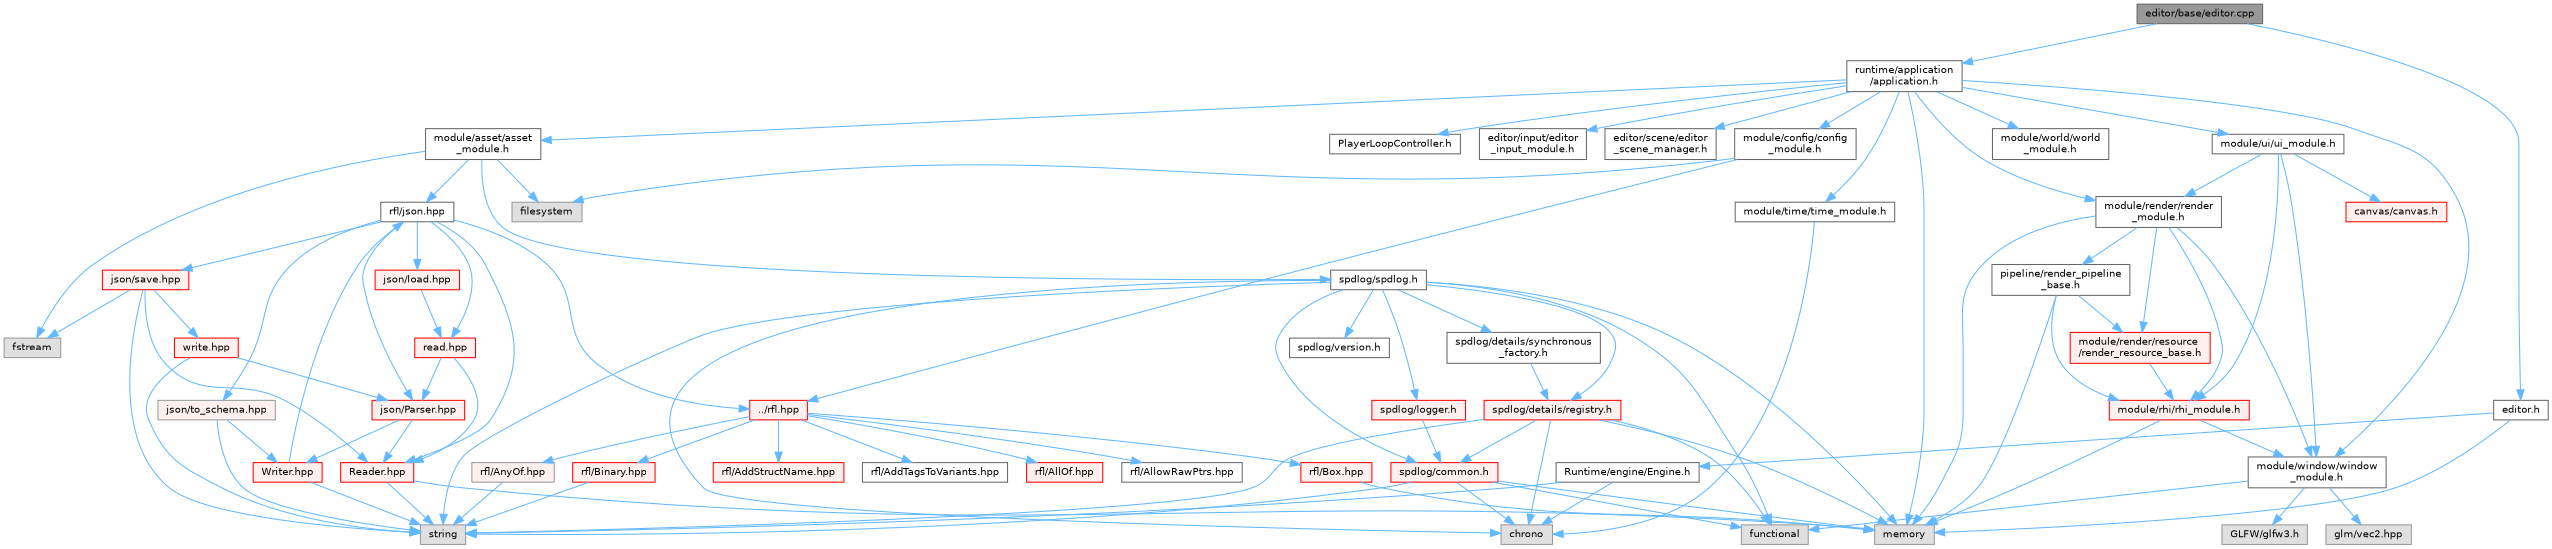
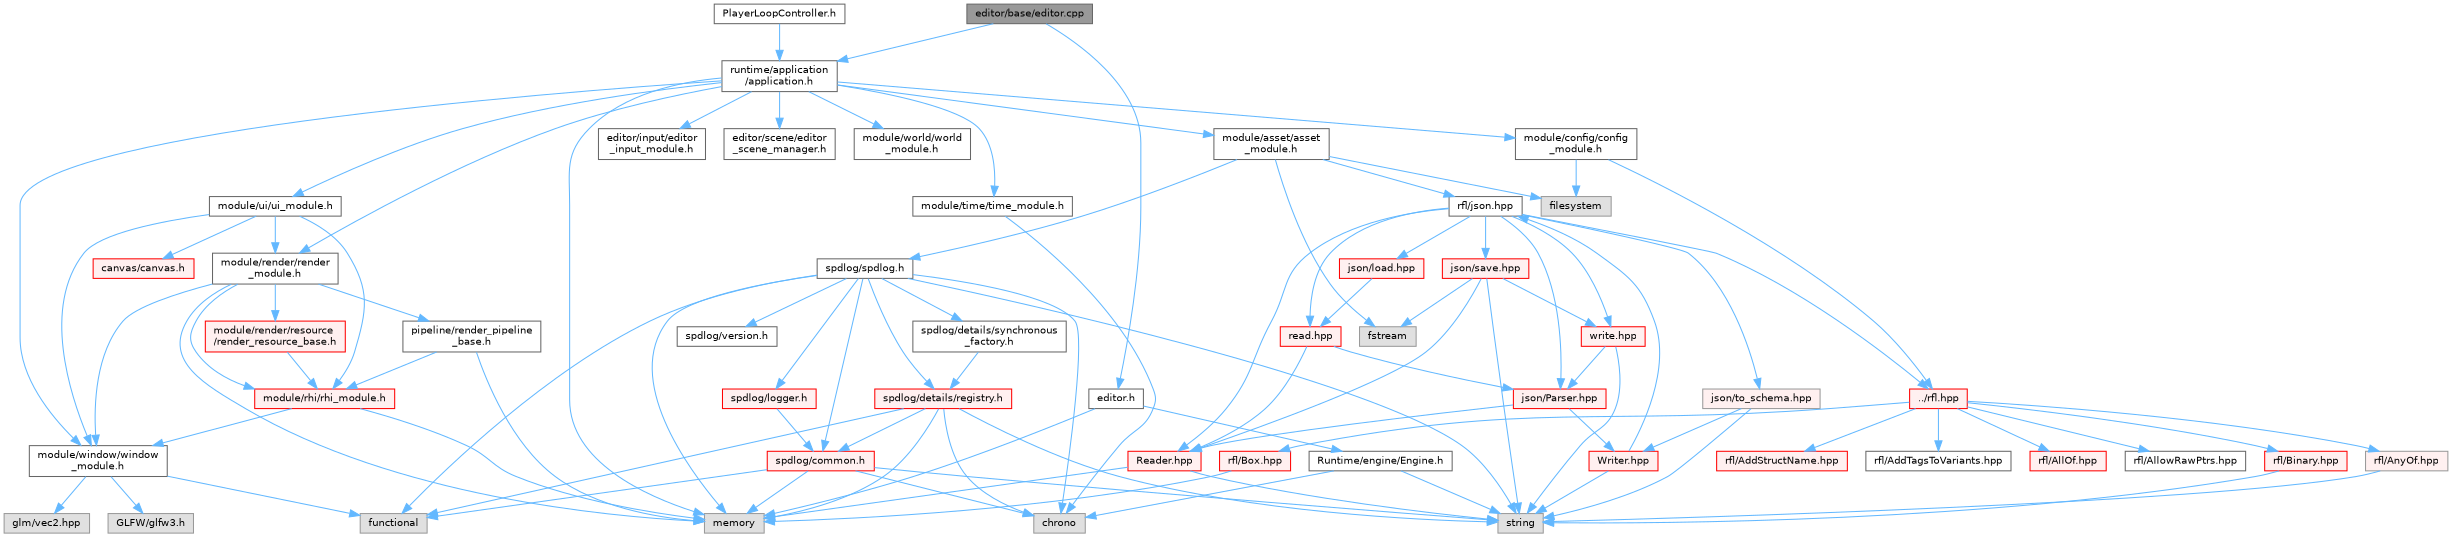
(1647, 105) -> (780, 37)
none -> (1573, 254)
(2096, 311) -> none
